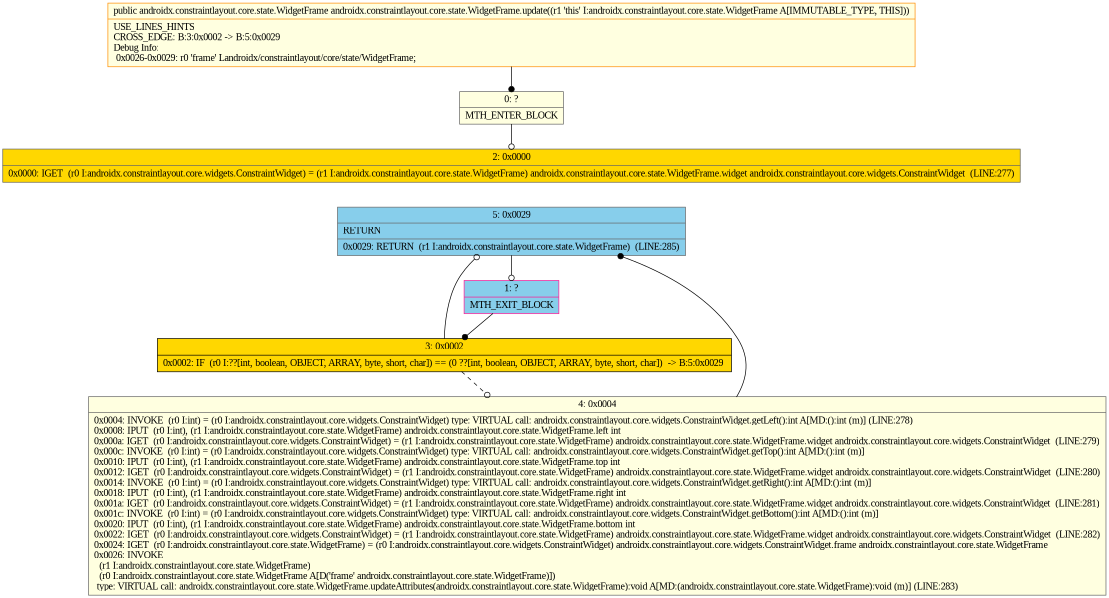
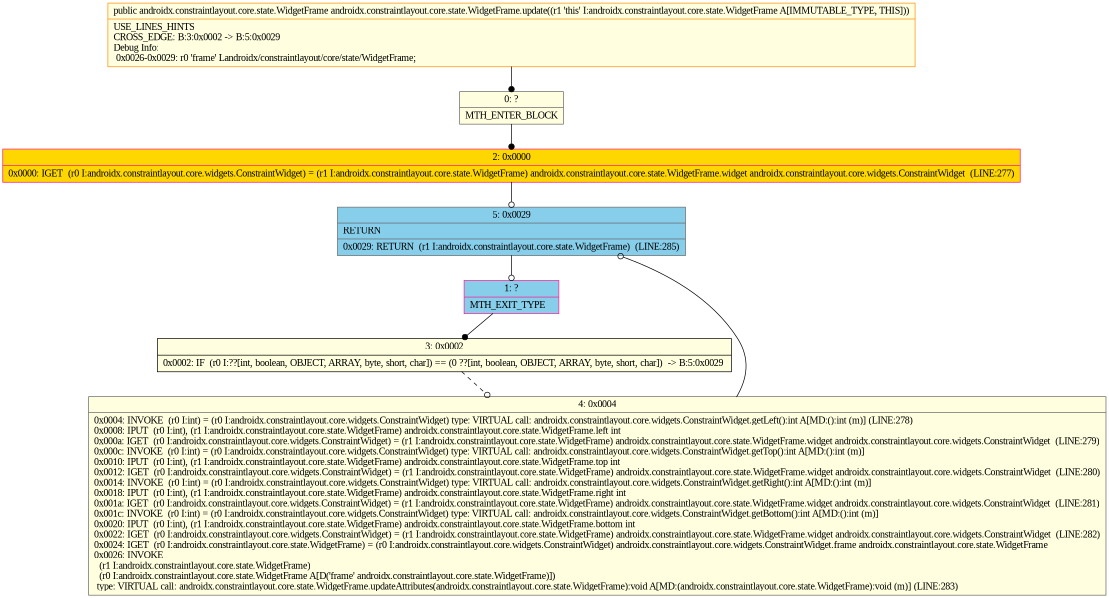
(511, 134) -> (511, 134)
(511, 166) -> (511, 166)
(451, 296) -> (511, 192)
(511, 305) -> (507, 305)
(711, 308) -> (711, 308)
(444, 355) -> (444, 355)
